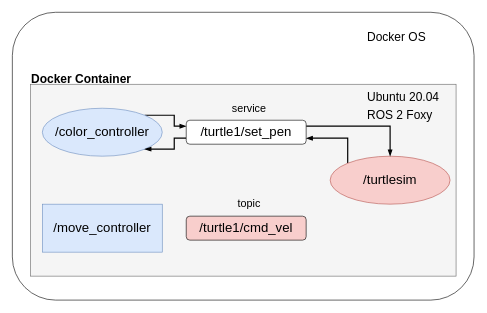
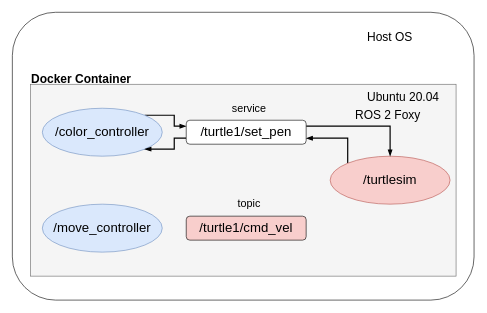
(396, 36) -> (389, 36)
(408, 114) -> (396, 114)
(102, 228) -> (102, 228)
